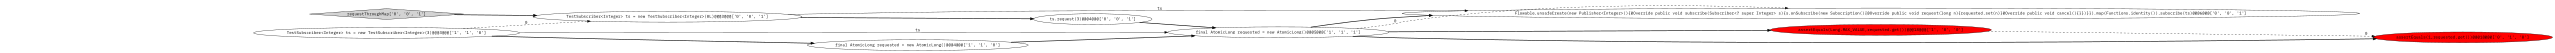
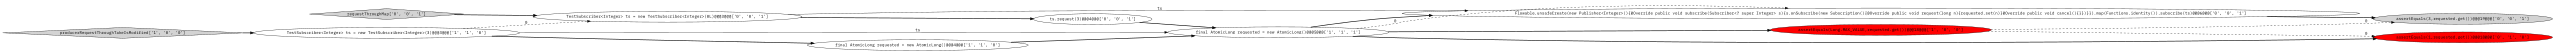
none -> (2463, 19)
none -> (123, 33)
